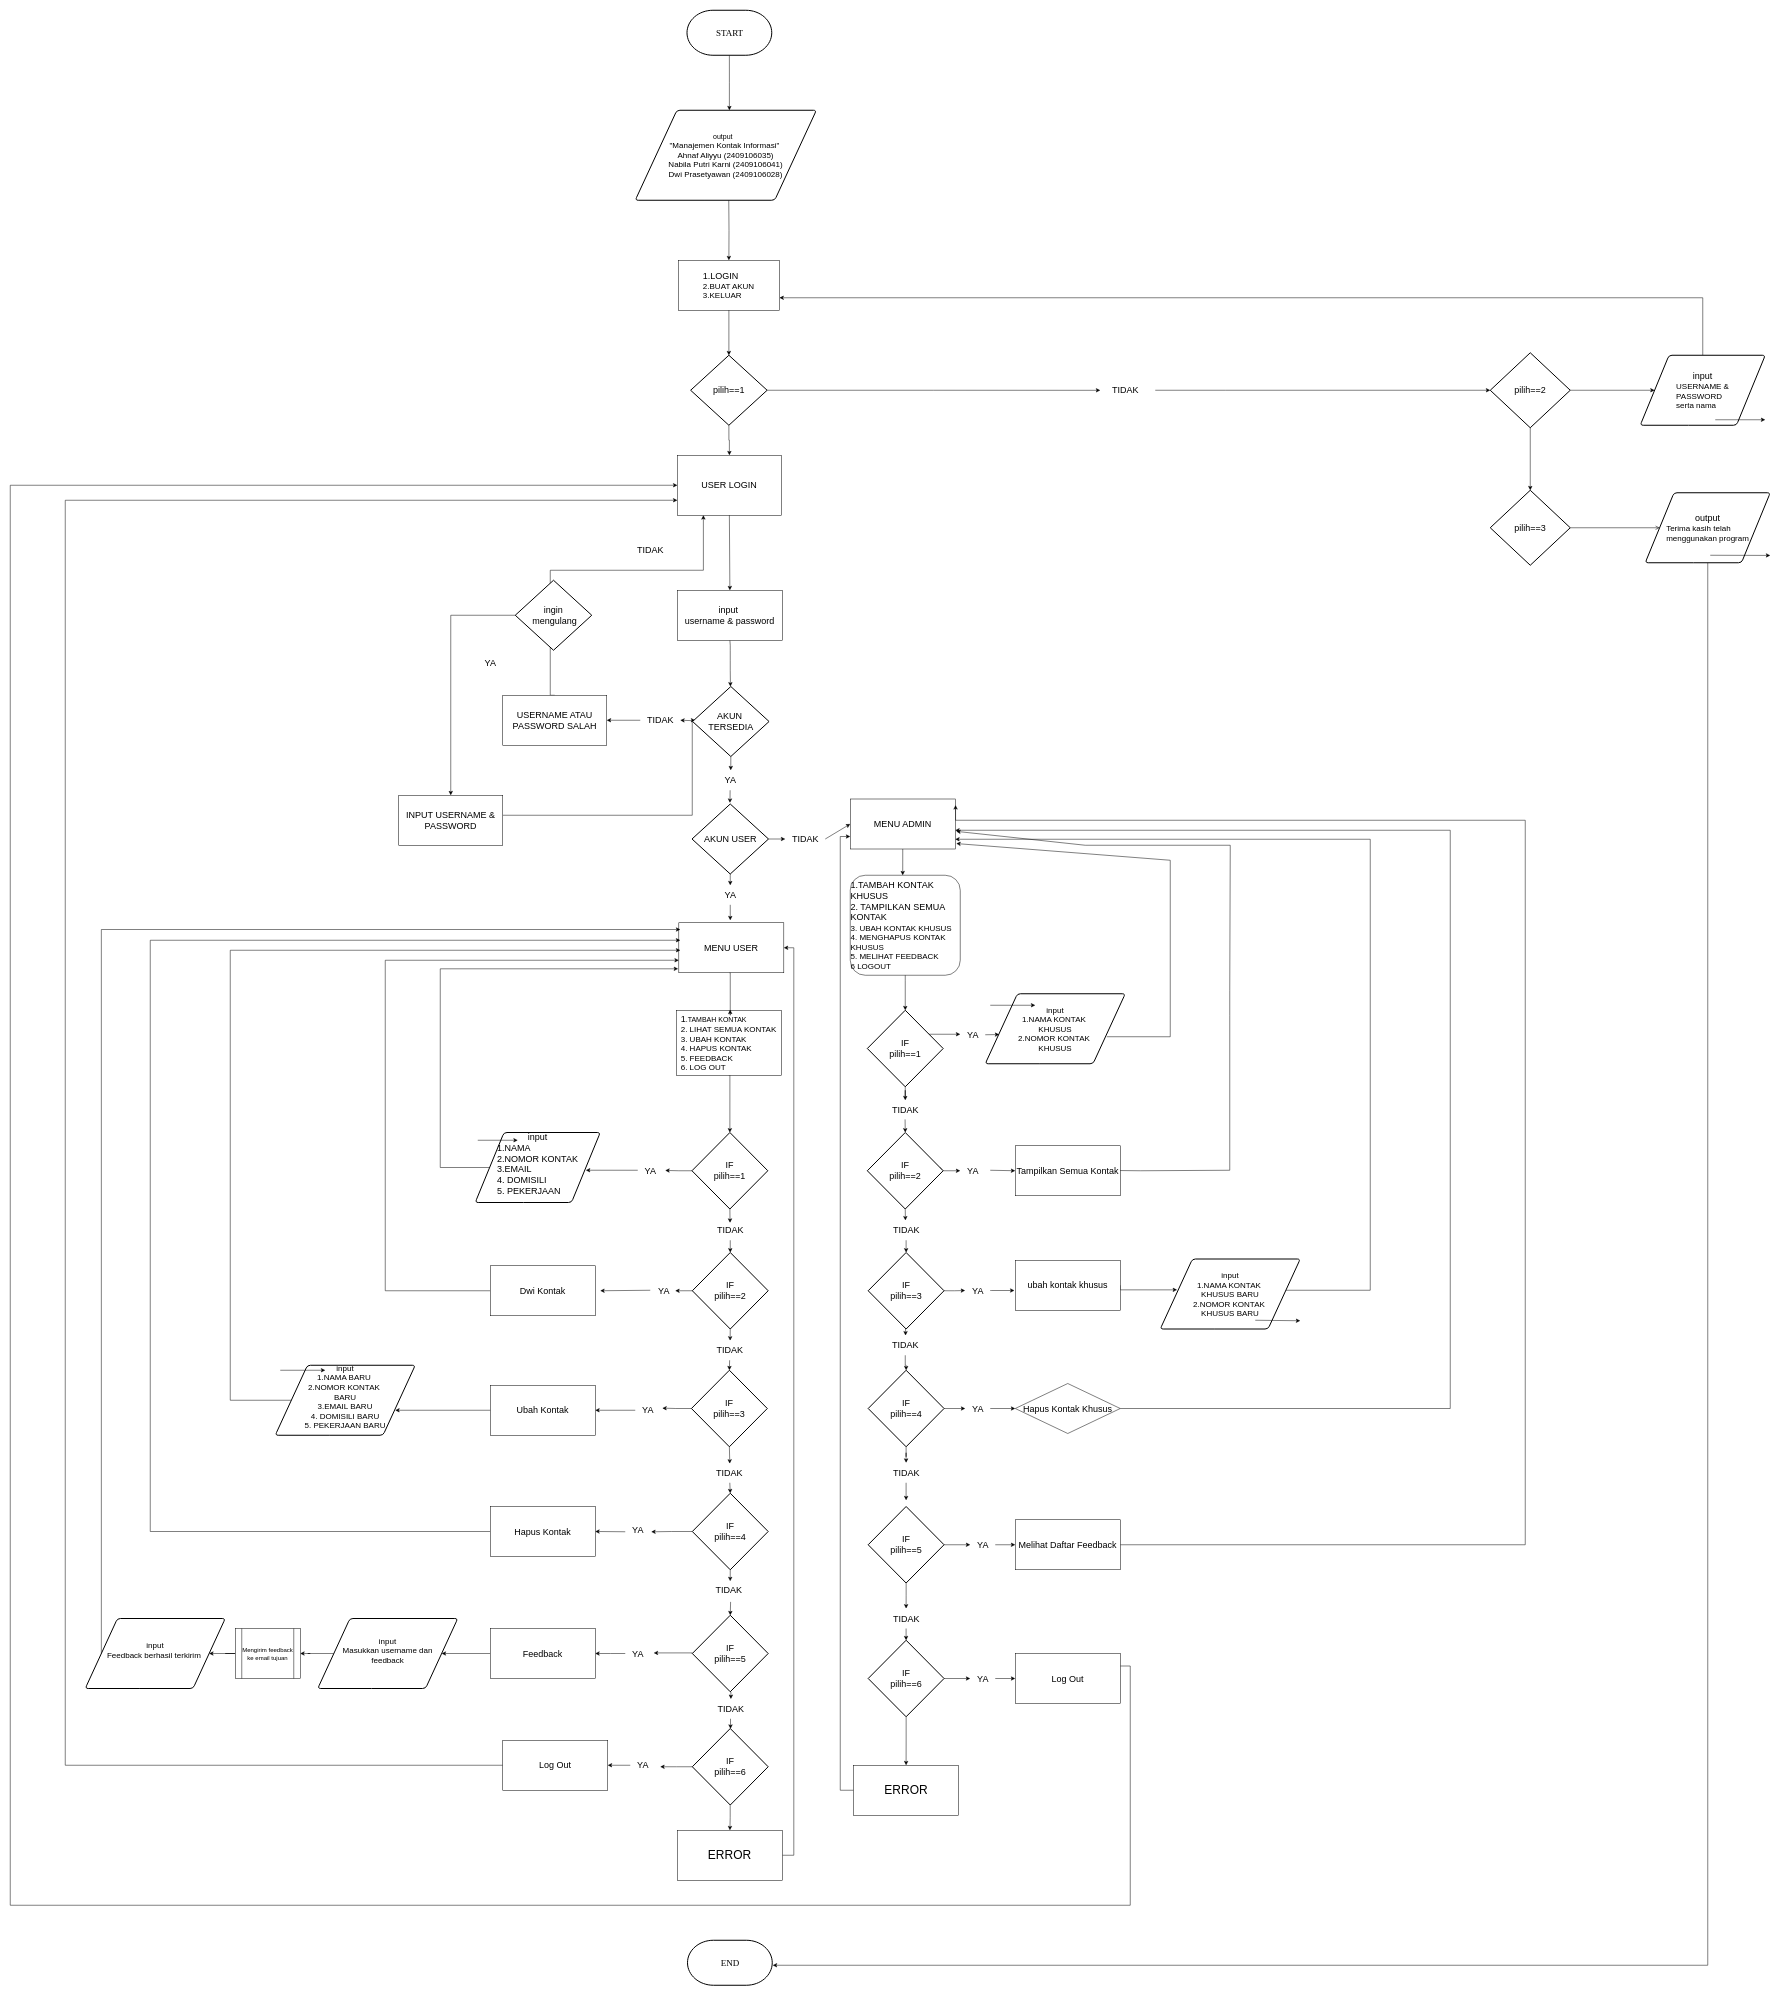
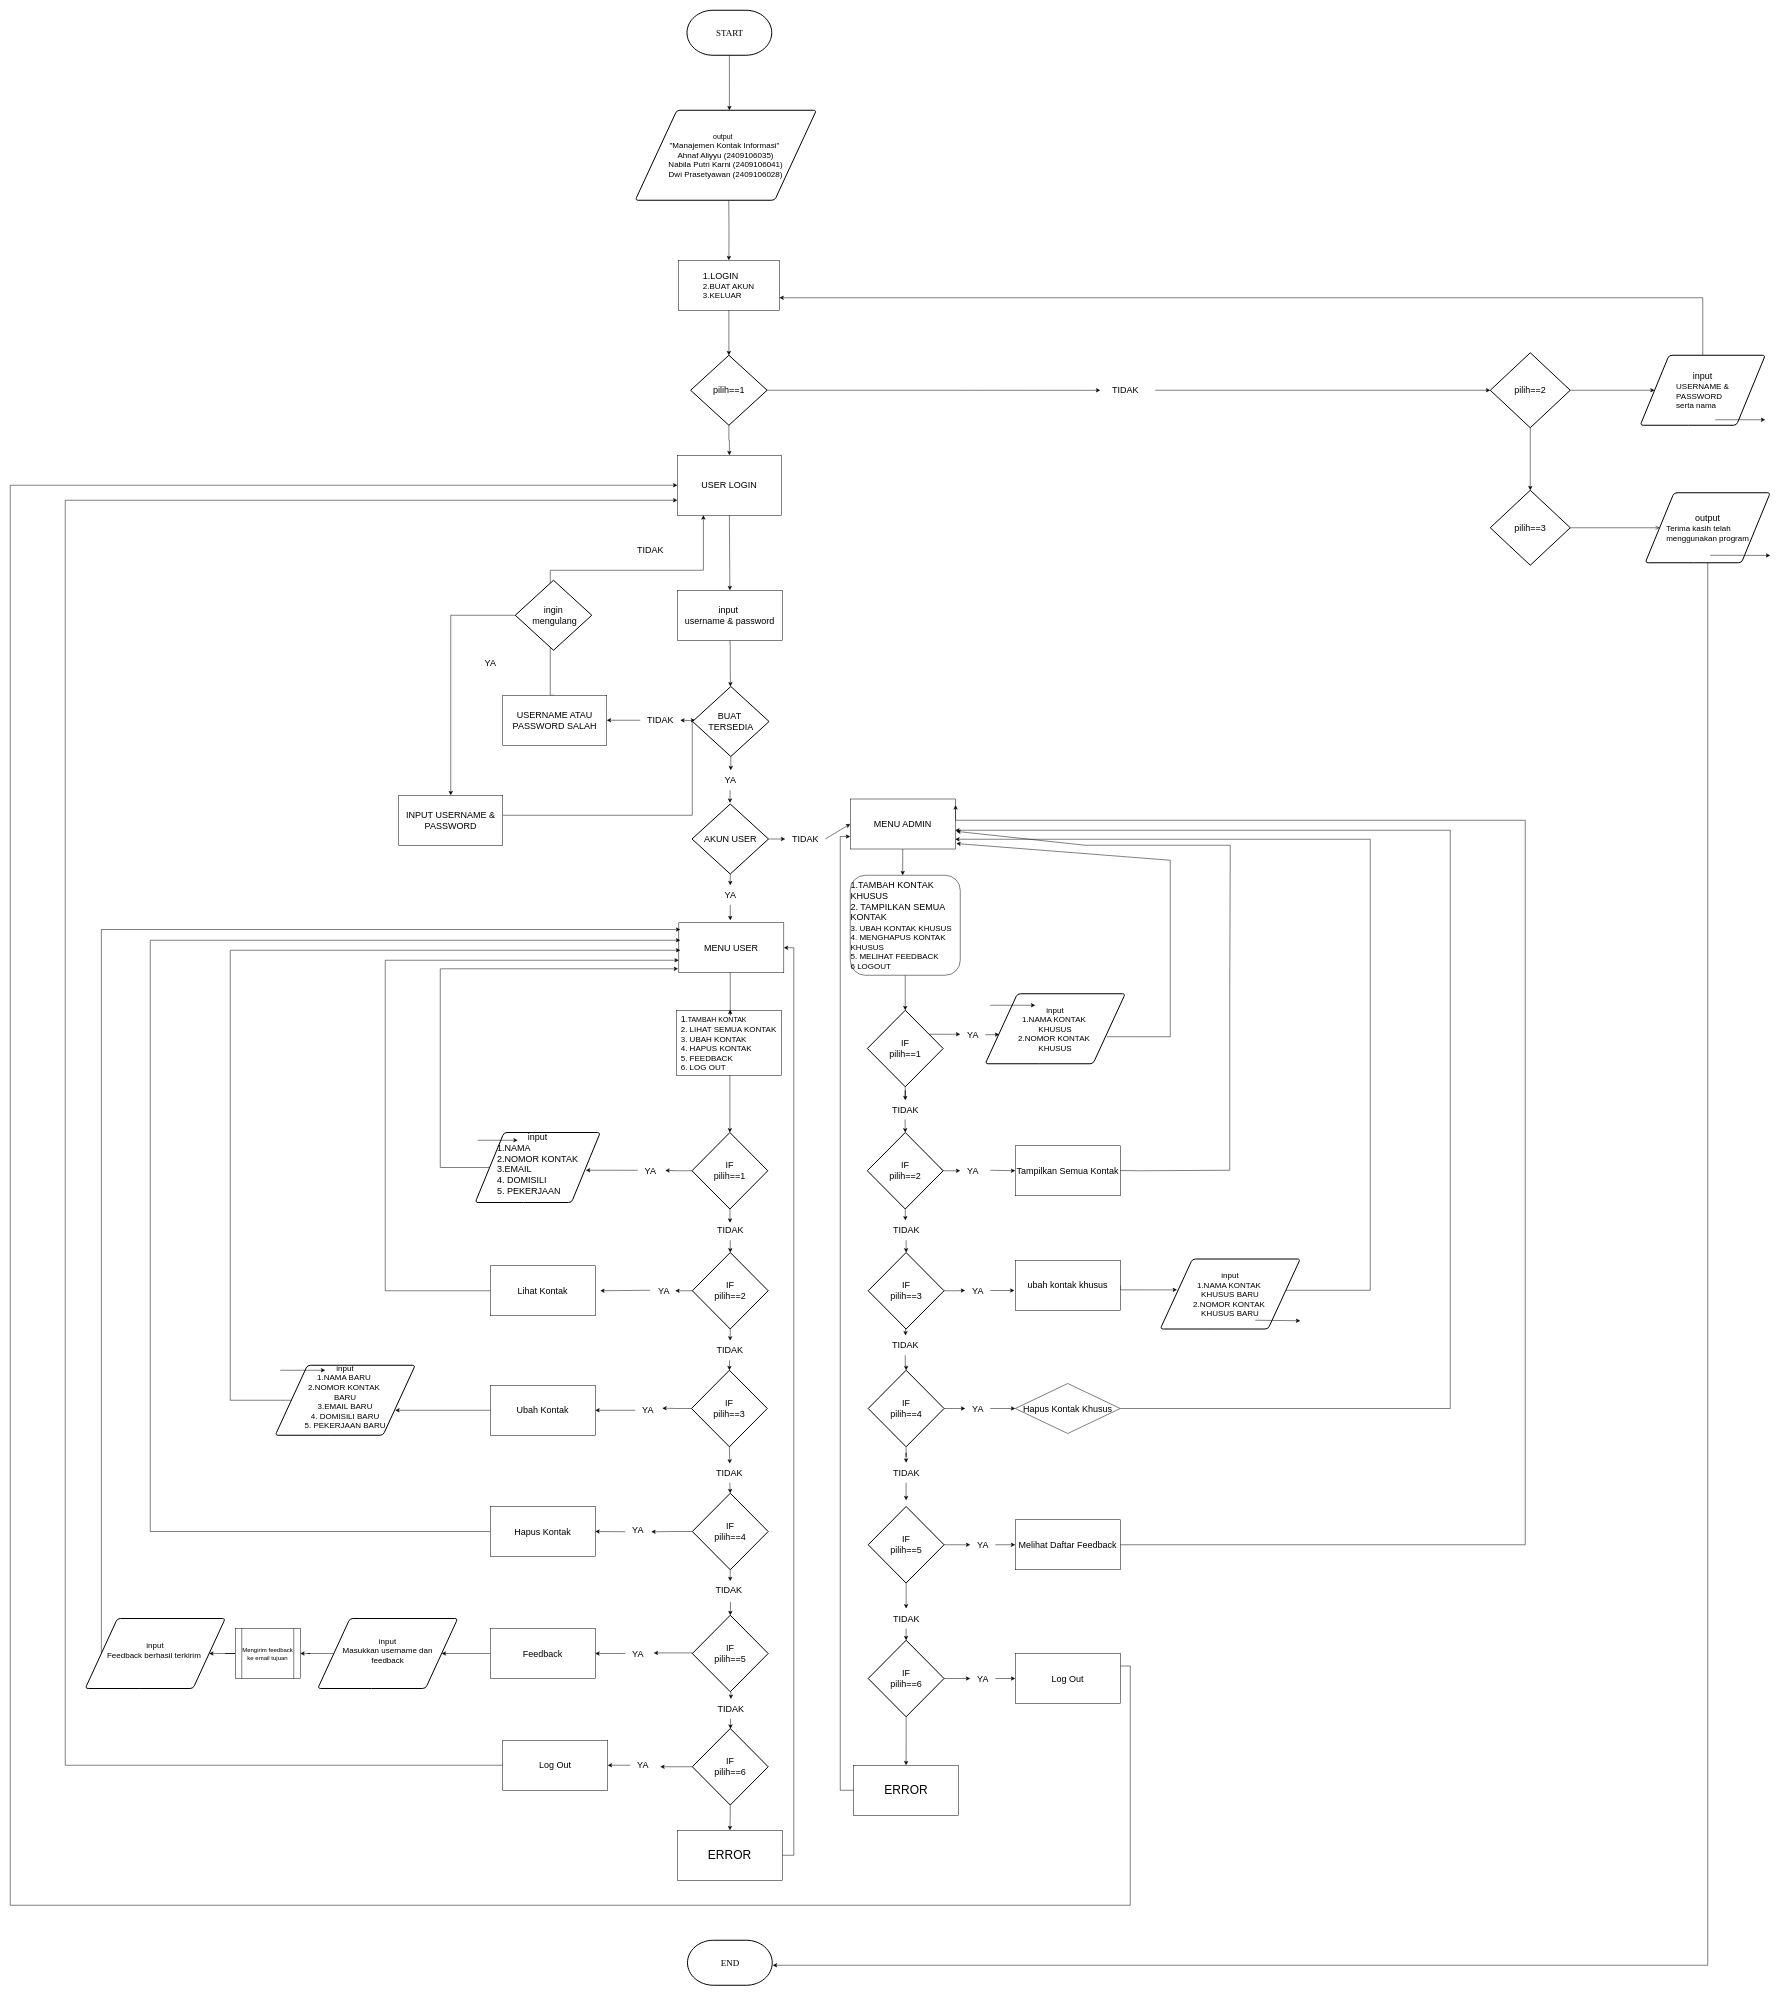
(731, 722) -> (731, 722)
(543, 1291) -> (543, 1291)
